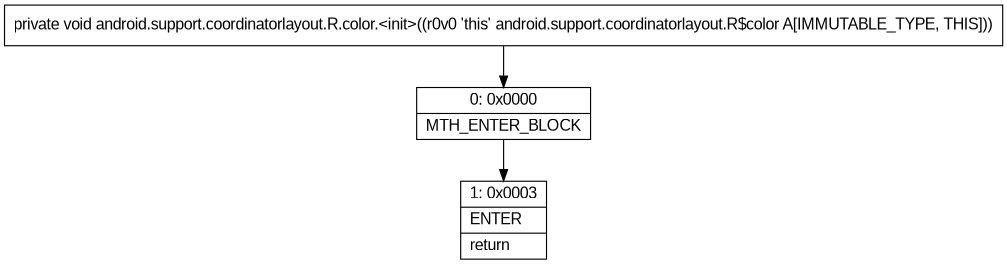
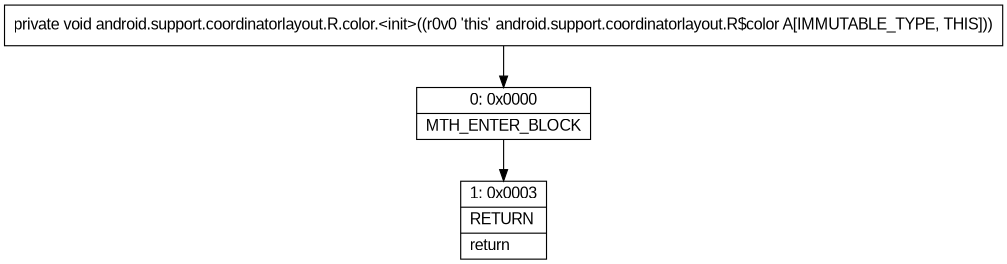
(496, 220) -> (502, 220)
